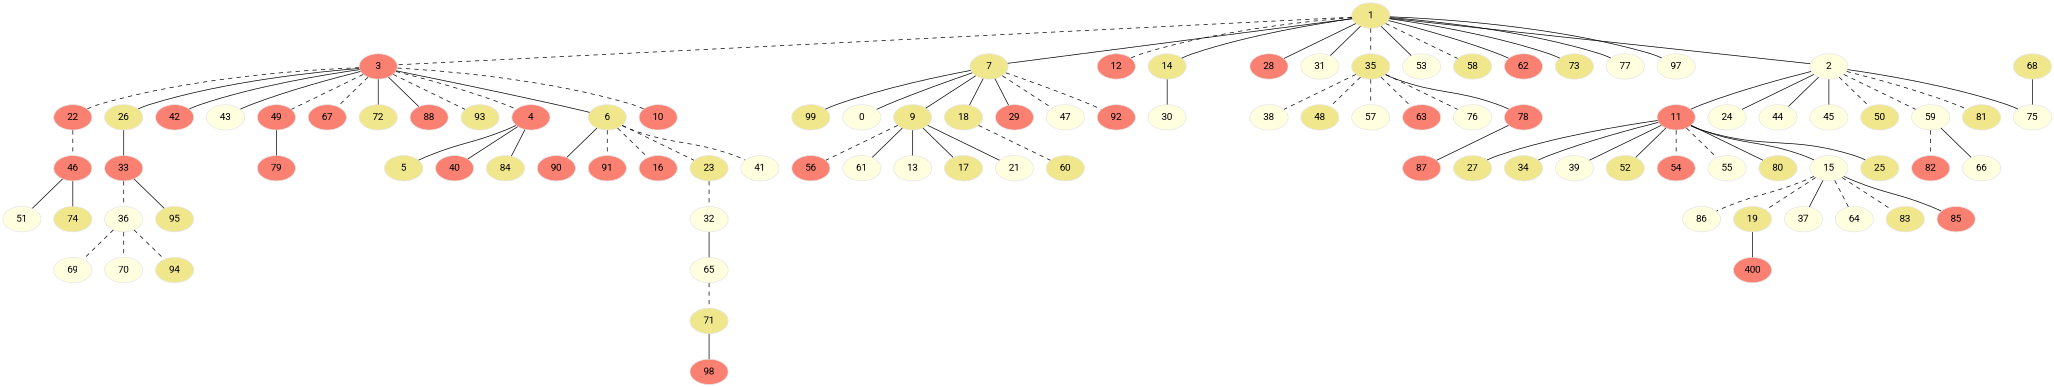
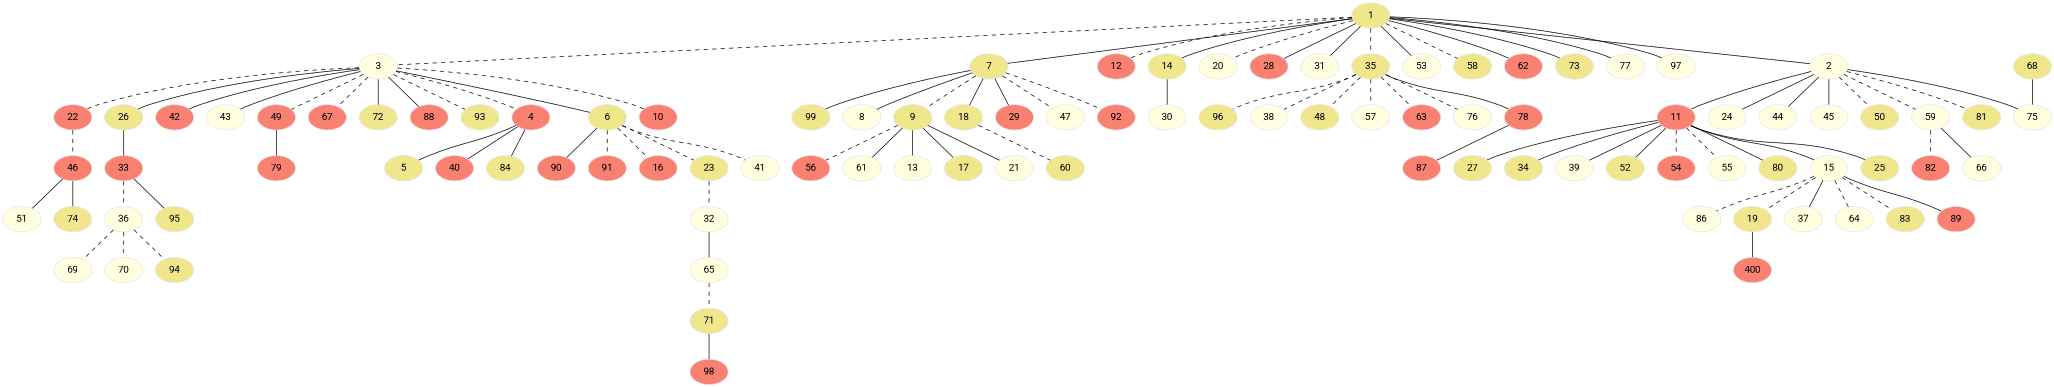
(378, 66) -> (378, 66)
none -> (1218, 66)
(951, 92) -> (951, 92)
(862, 117) -> (862, 117)
none -> (1218, 117)
(1956, 219) -> (1956, 219)
